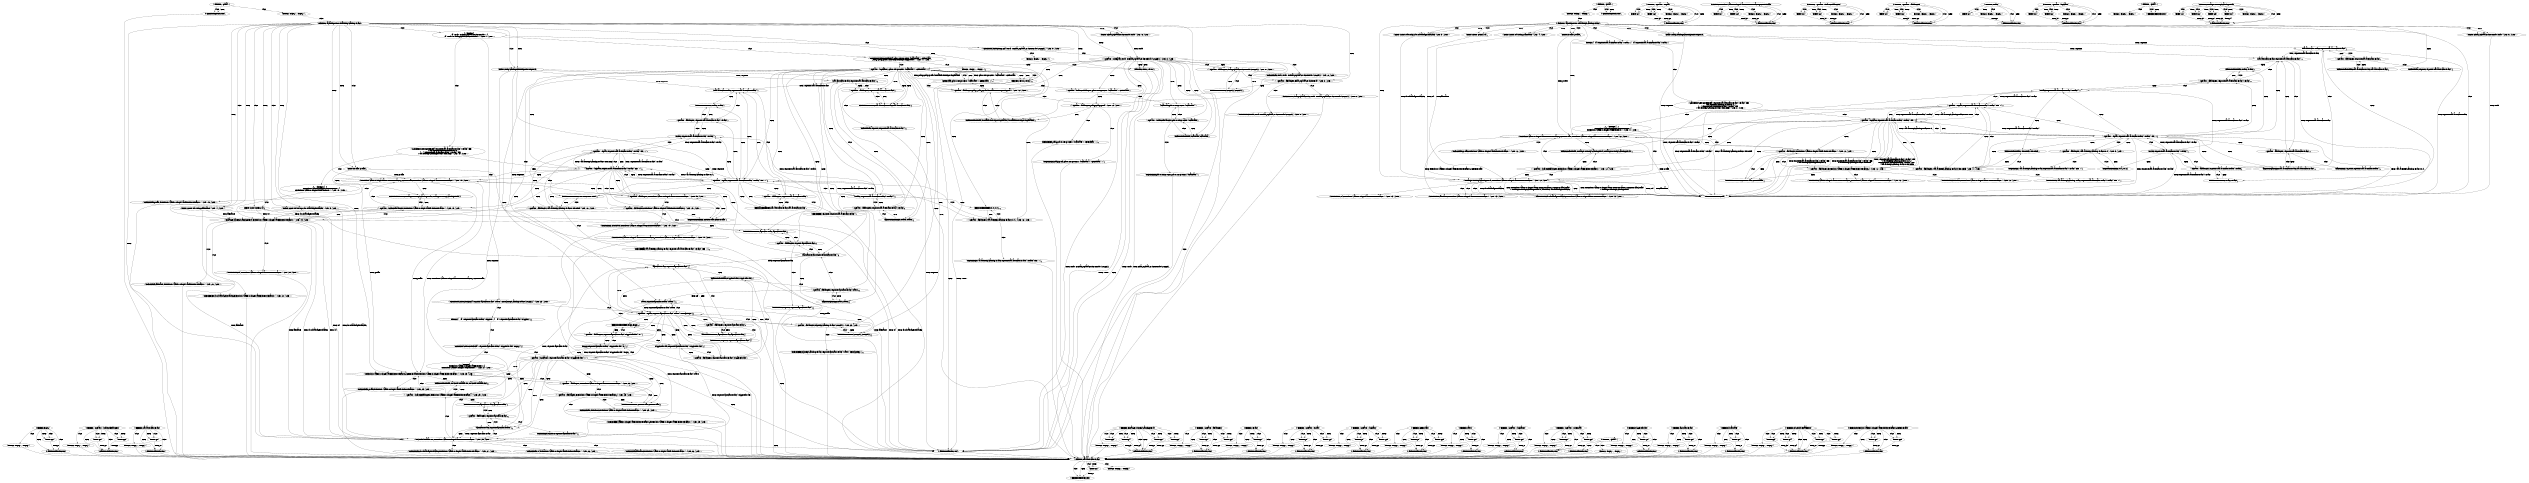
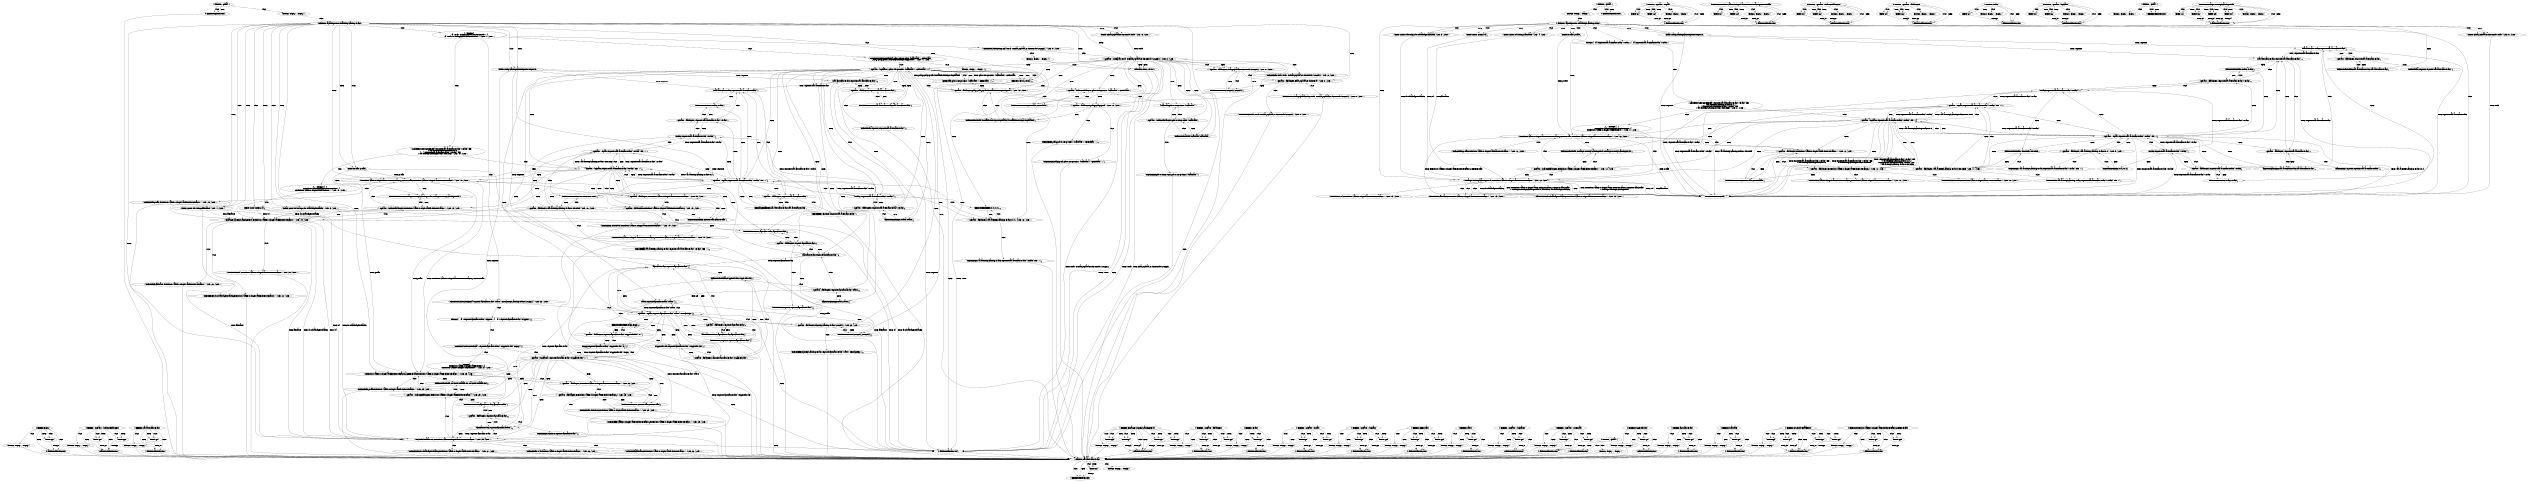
none -> (1029, 106)
(832, 296) -> none
